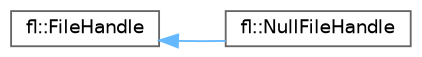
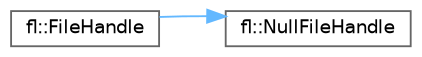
(202, 41) -> (183, 16)
